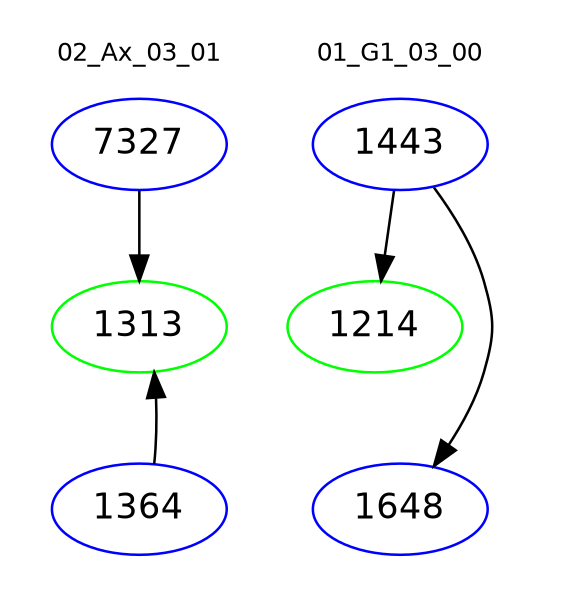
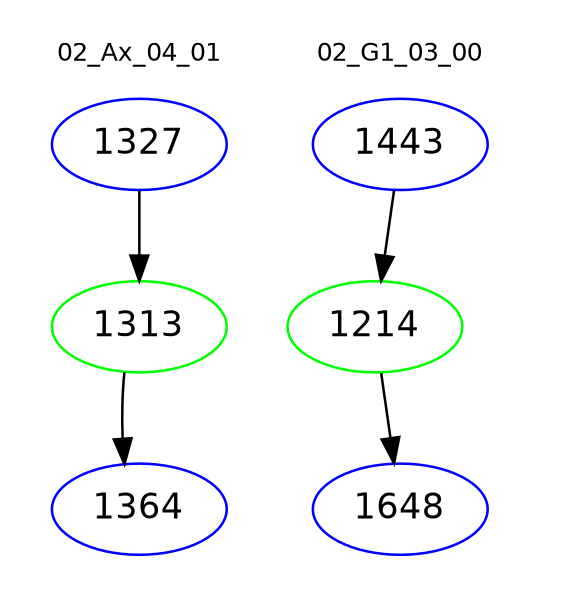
(139, 54) -> (139, 54)
(400, 54) -> (400, 54)
(139, 144) -> (139, 144)
(491, 314) -> (386, 406)
(156, 431) -> (122, 405)
